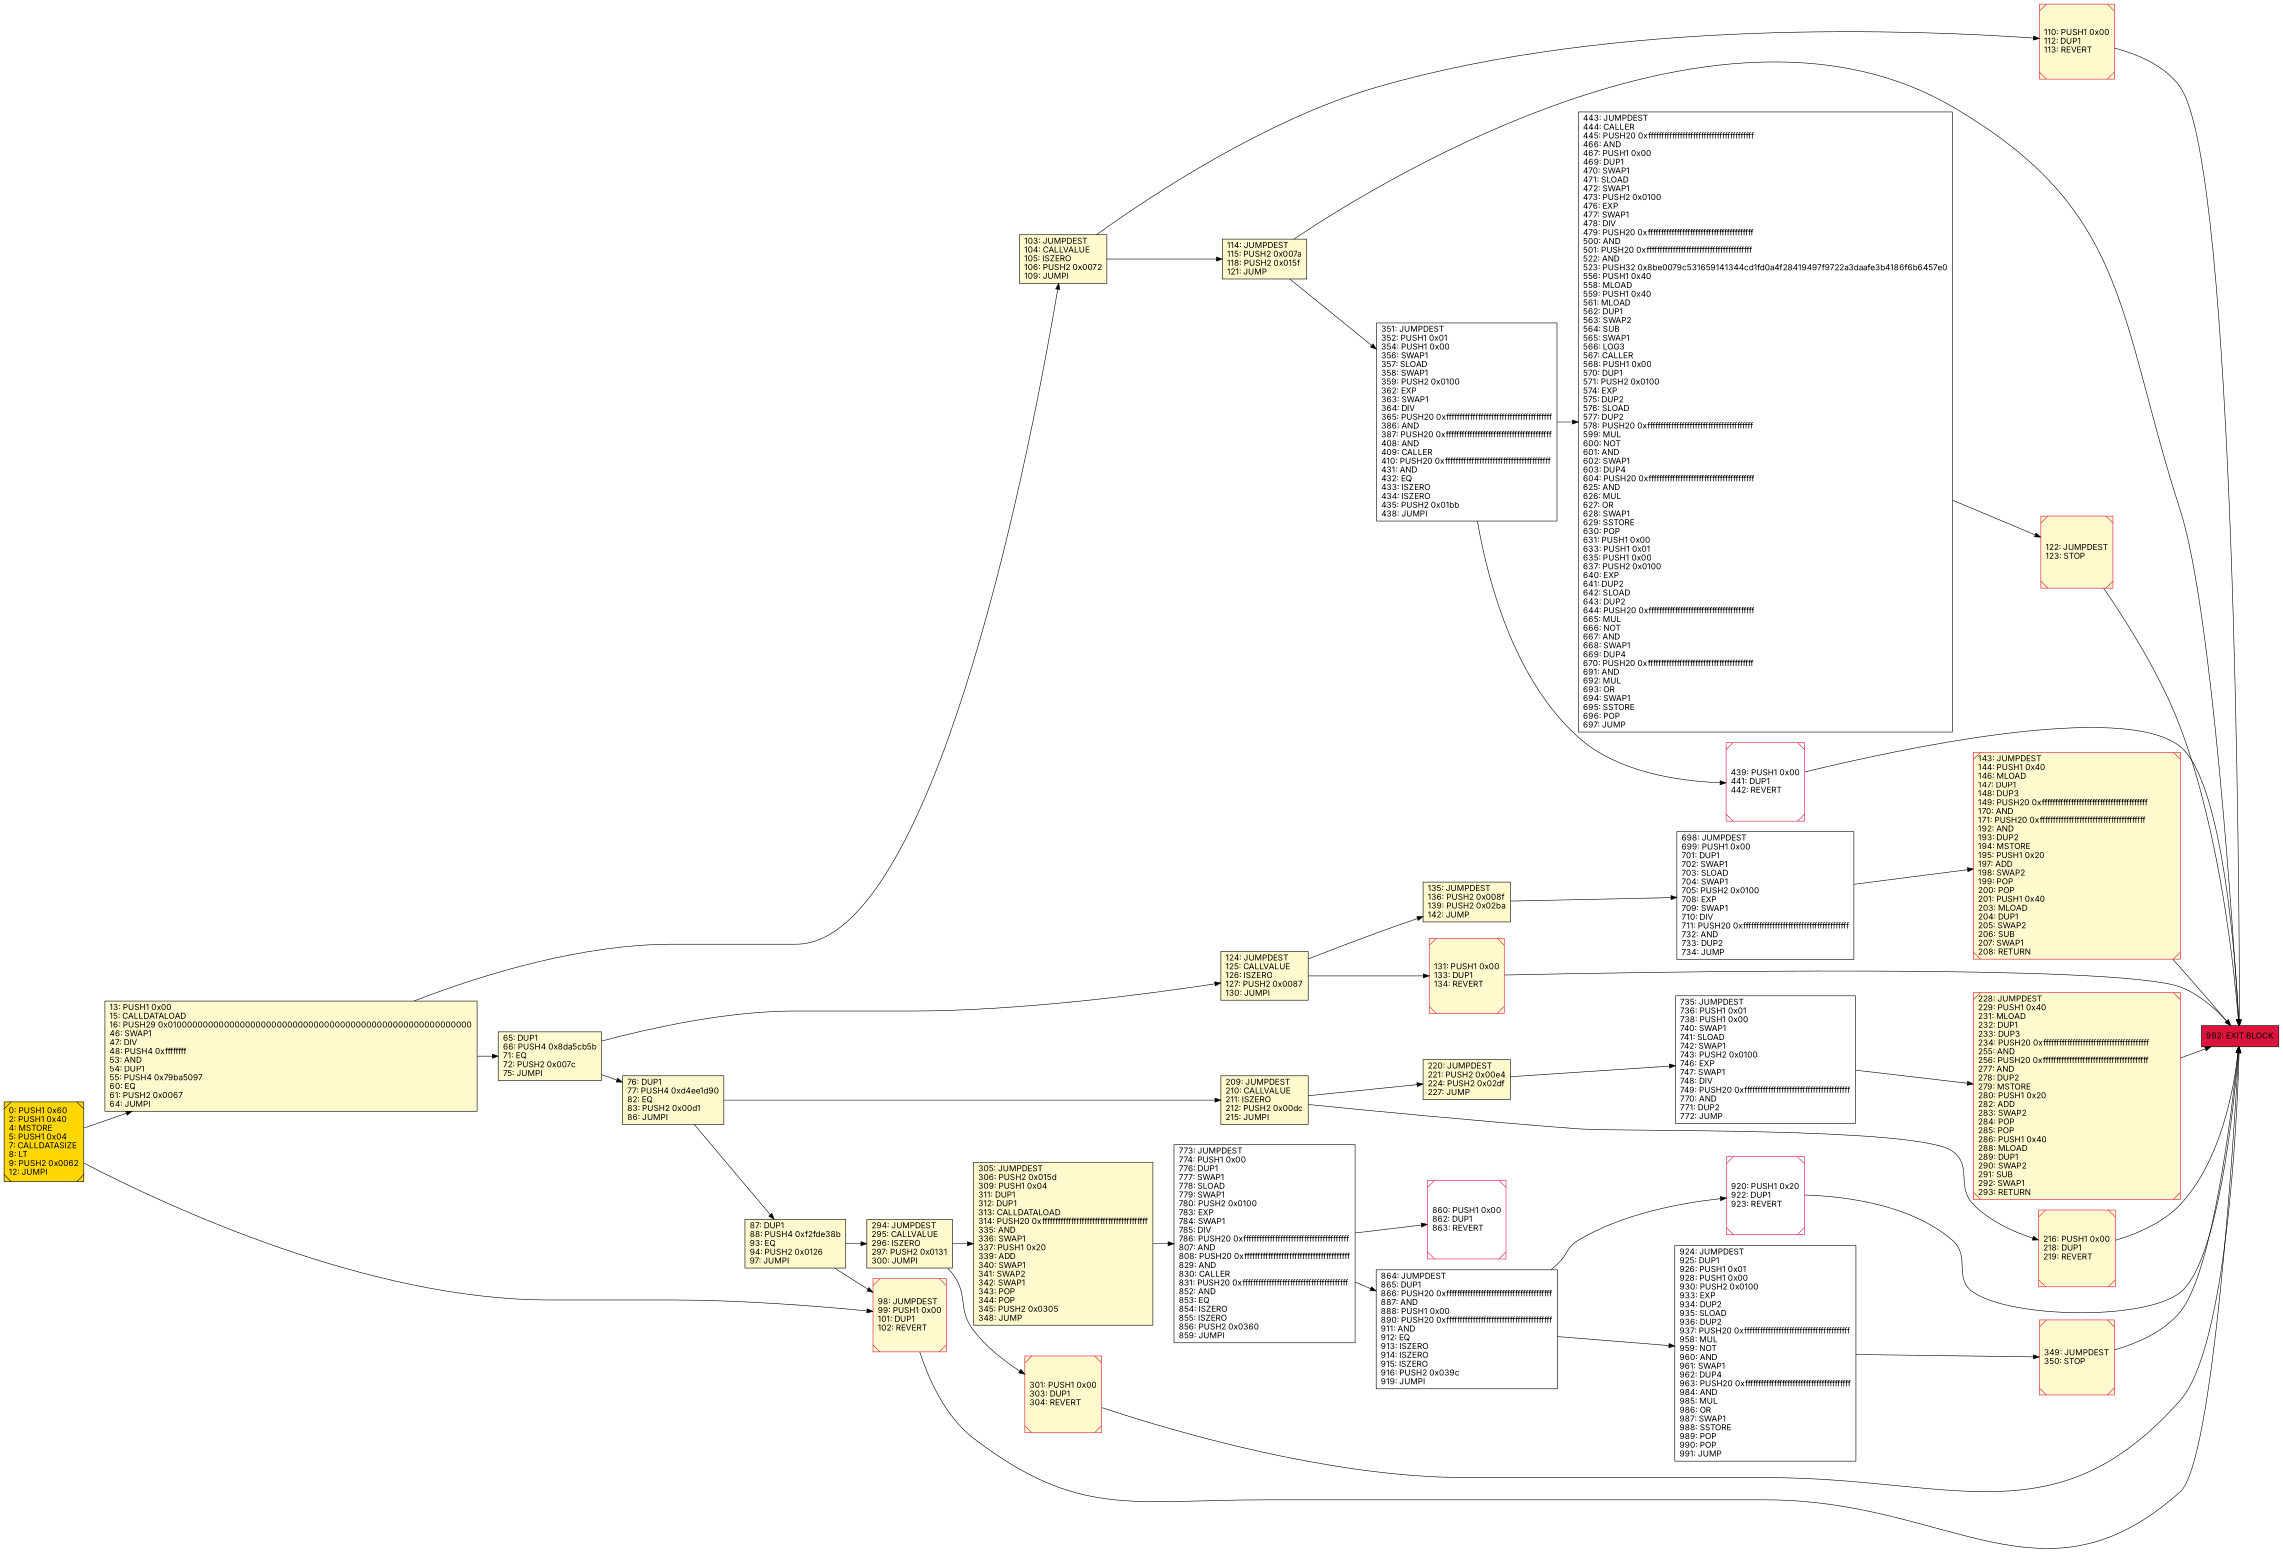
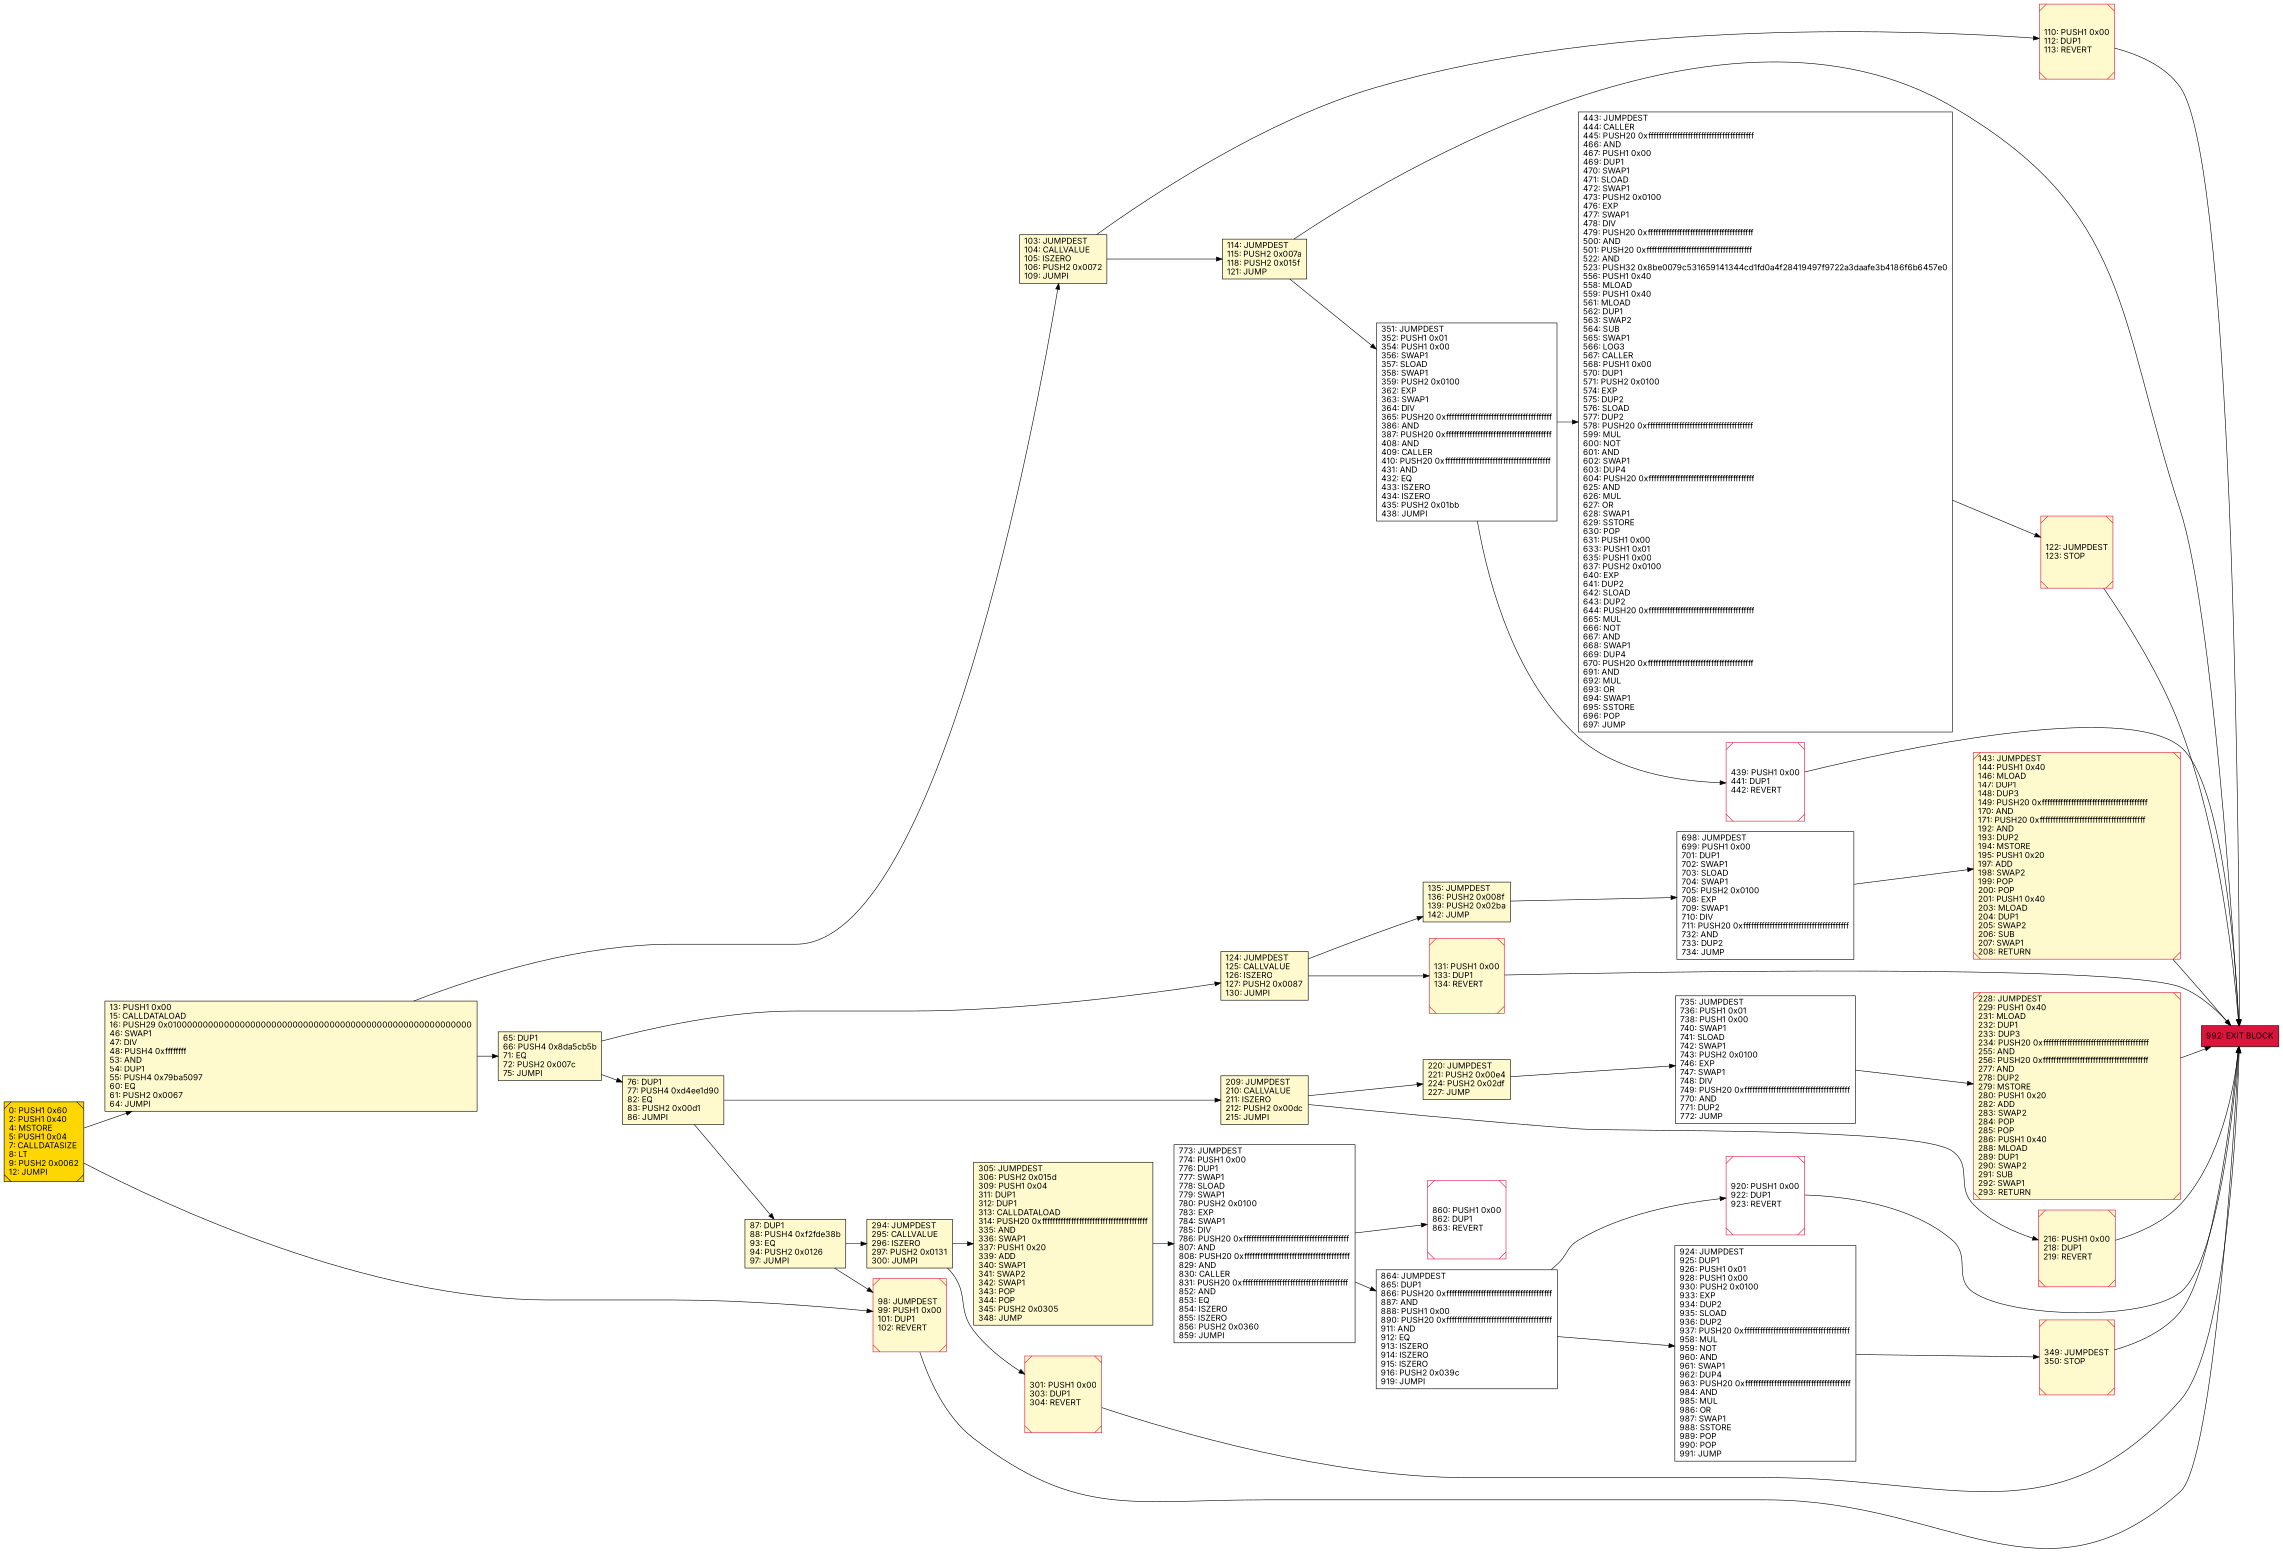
(1765, 1196) -> (1765, 1196)
